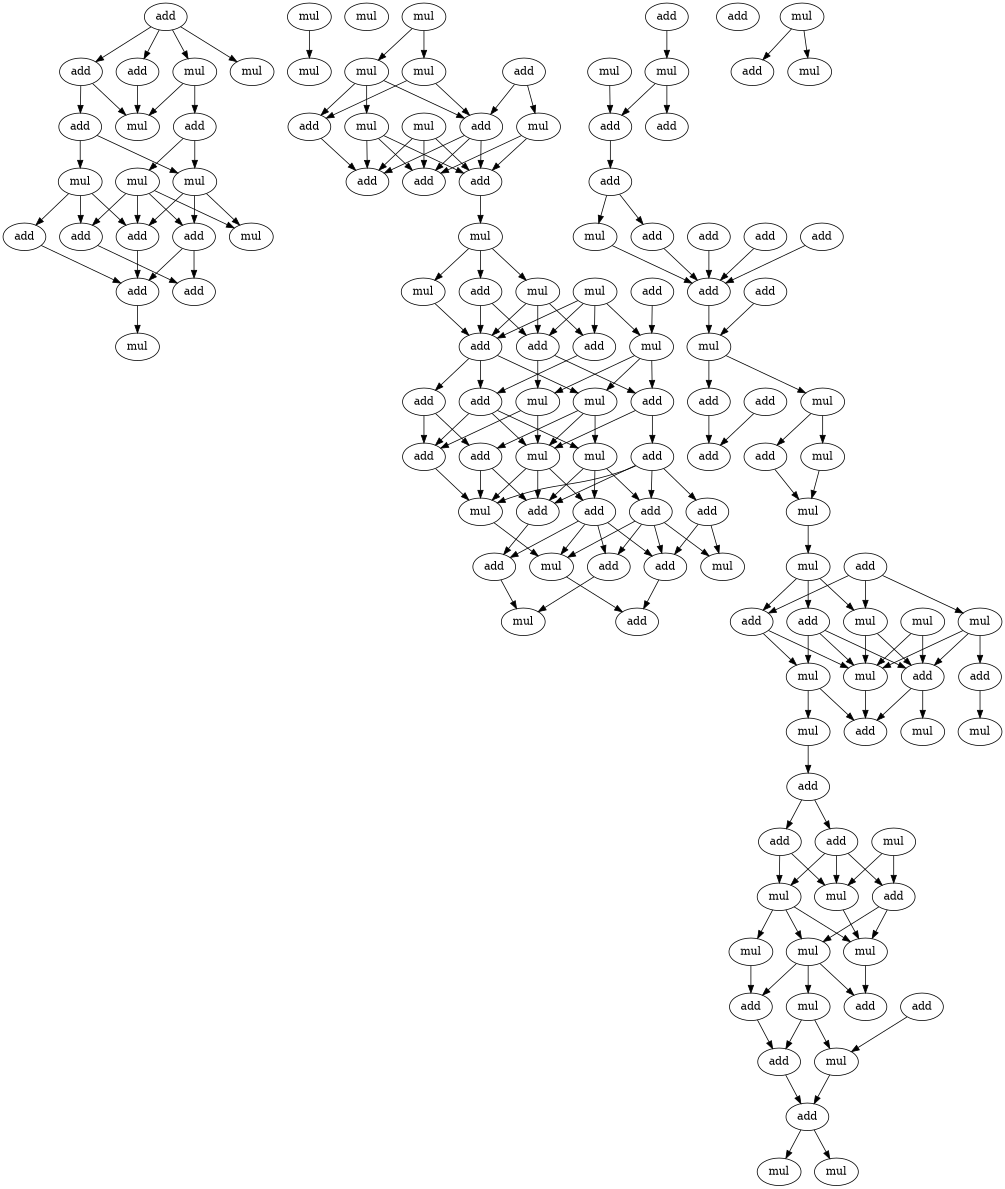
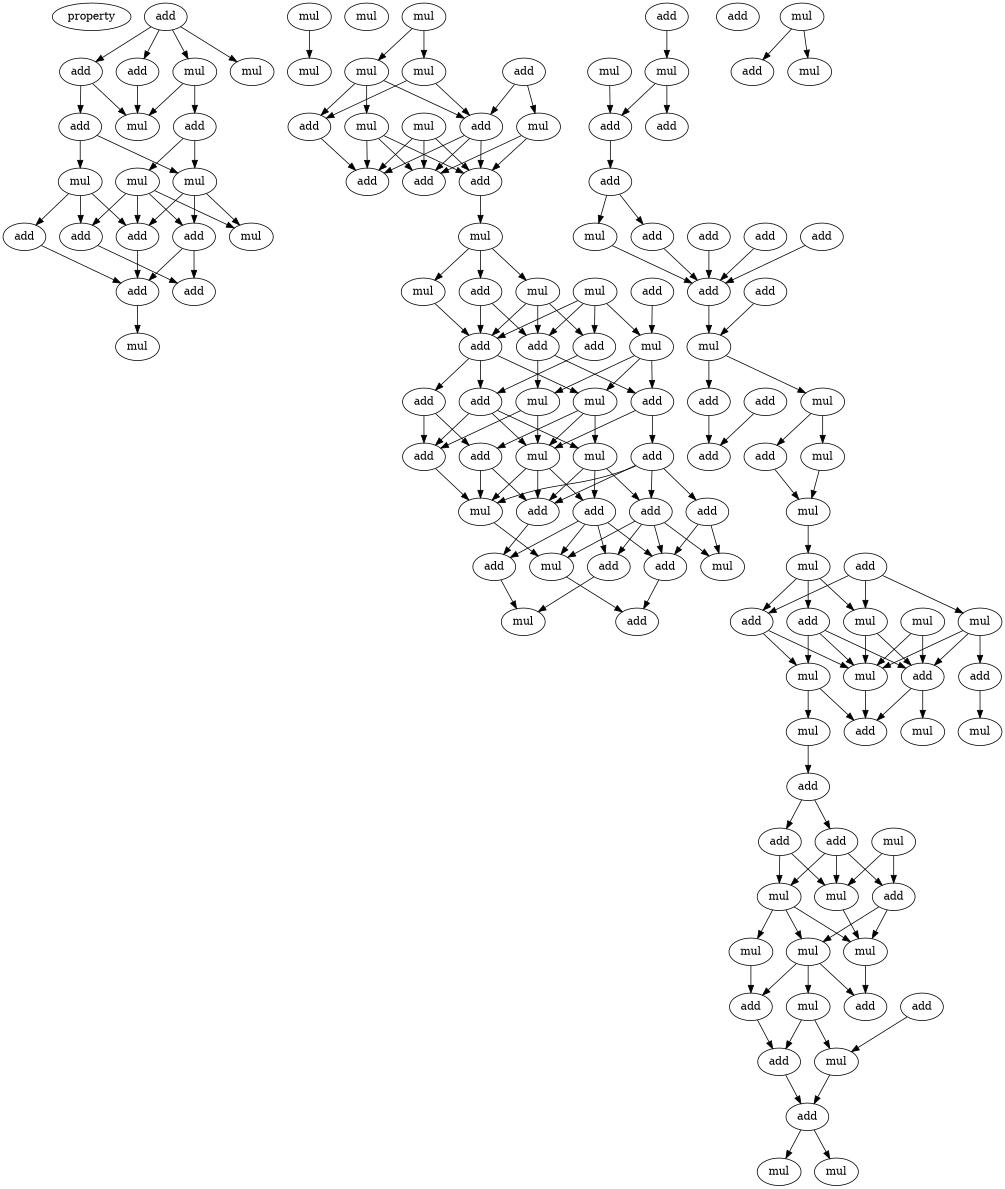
none -> (92, 17)
